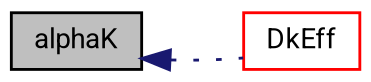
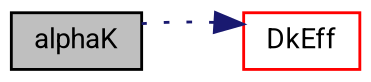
(207, 60) -> (178, 22)
